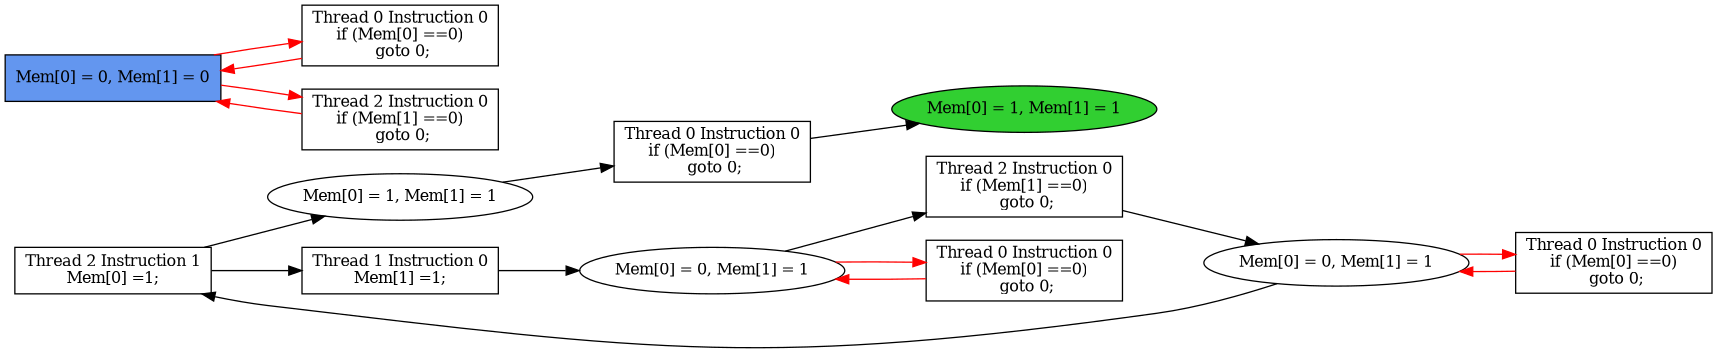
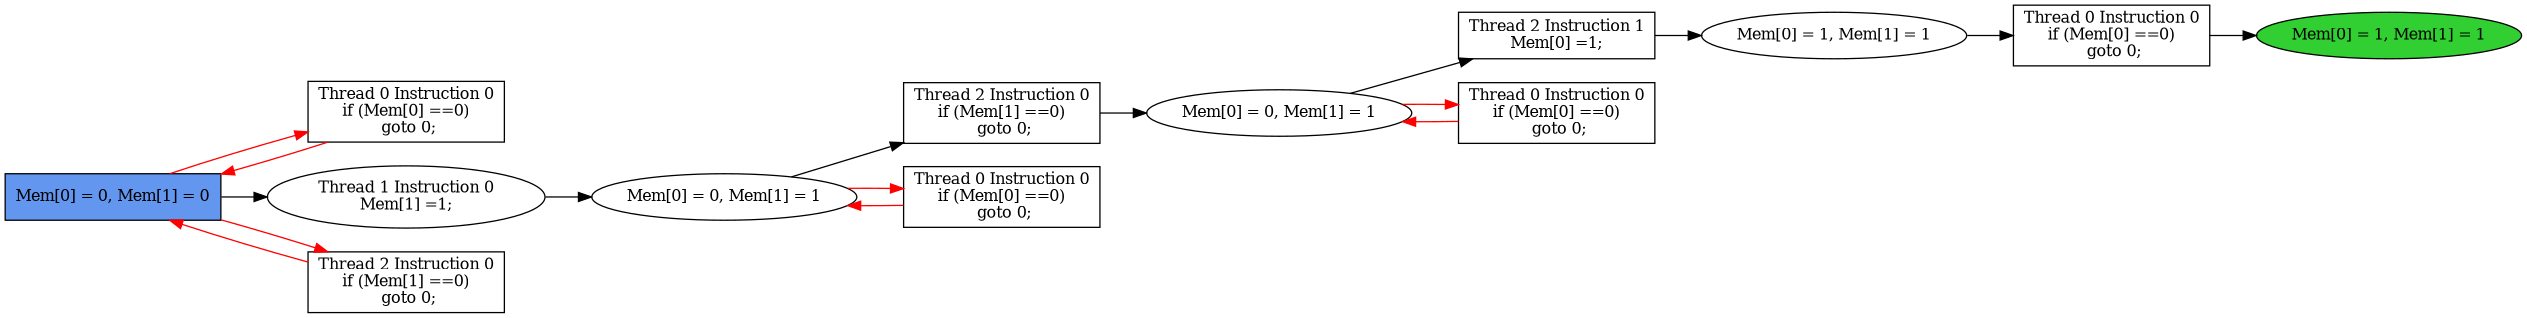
(250, 271) -> (238, 197)
(400, 271) -> (406, 197)
